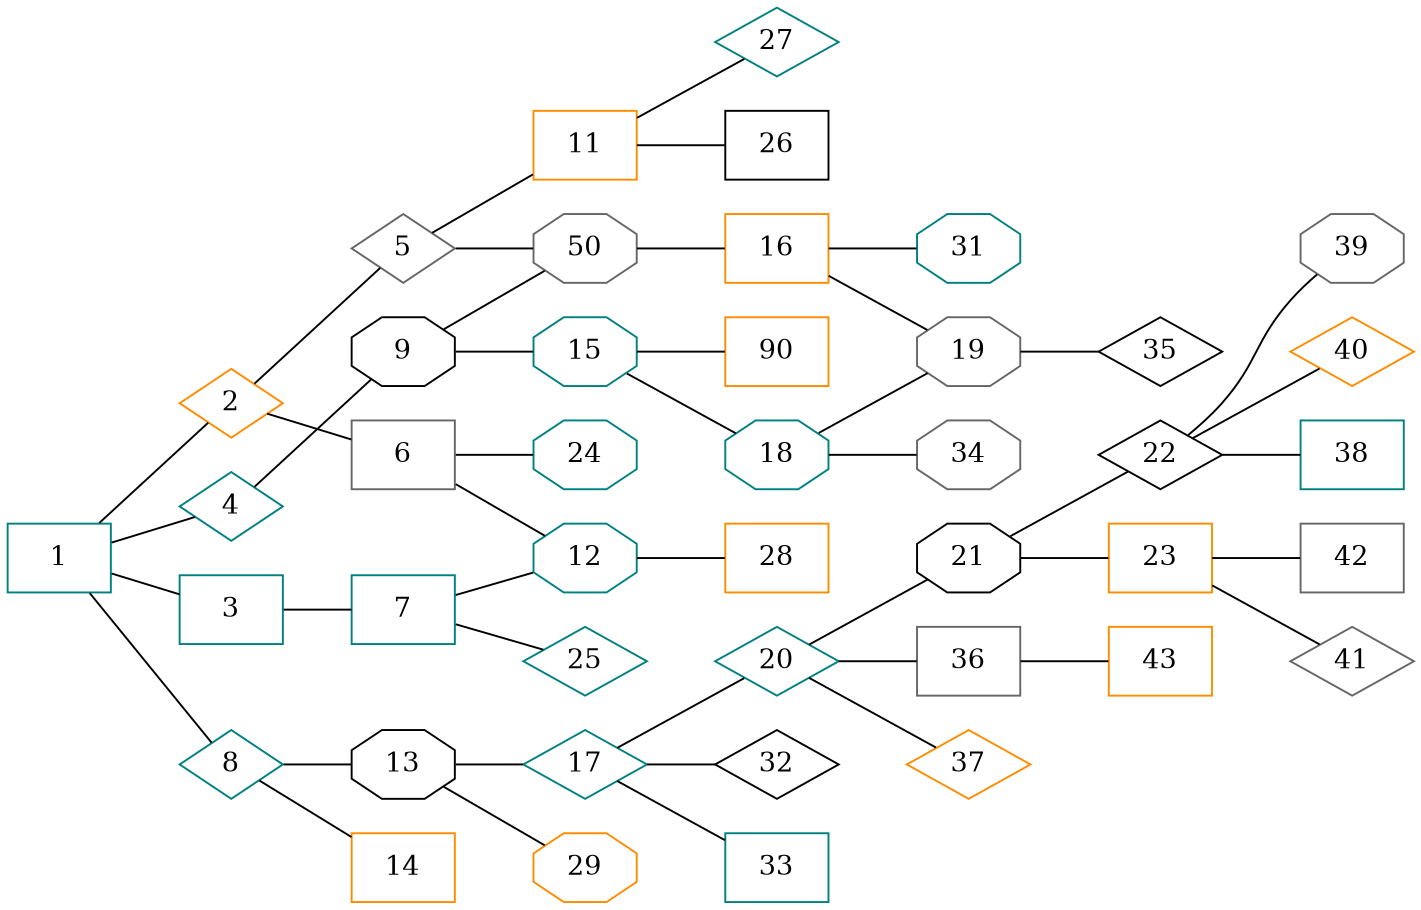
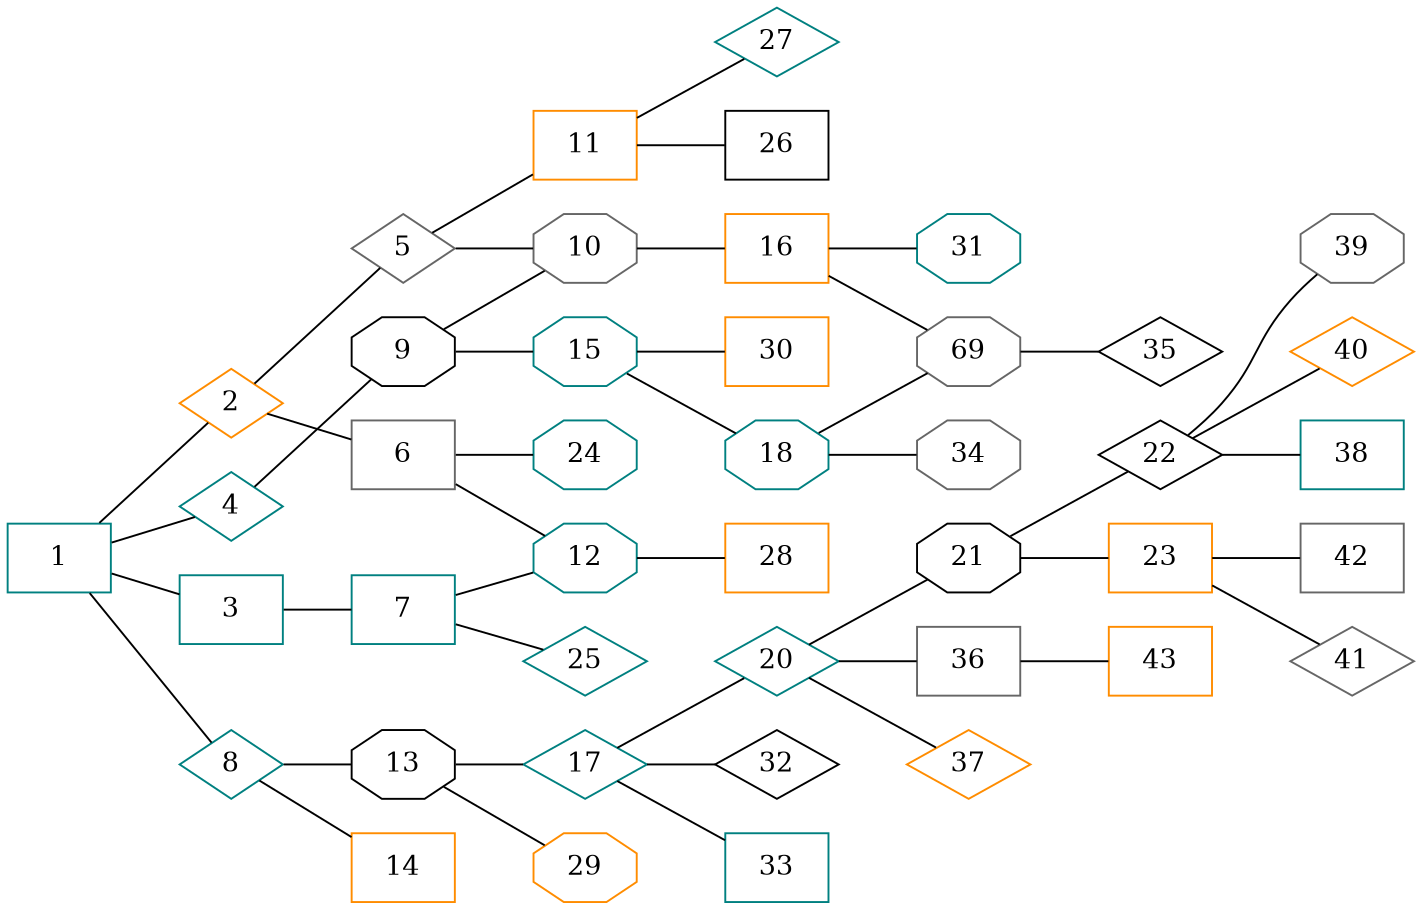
(585, 248) -> (585, 248)
(777, 352) -> (777, 352)
(969, 352) -> (969, 352)
